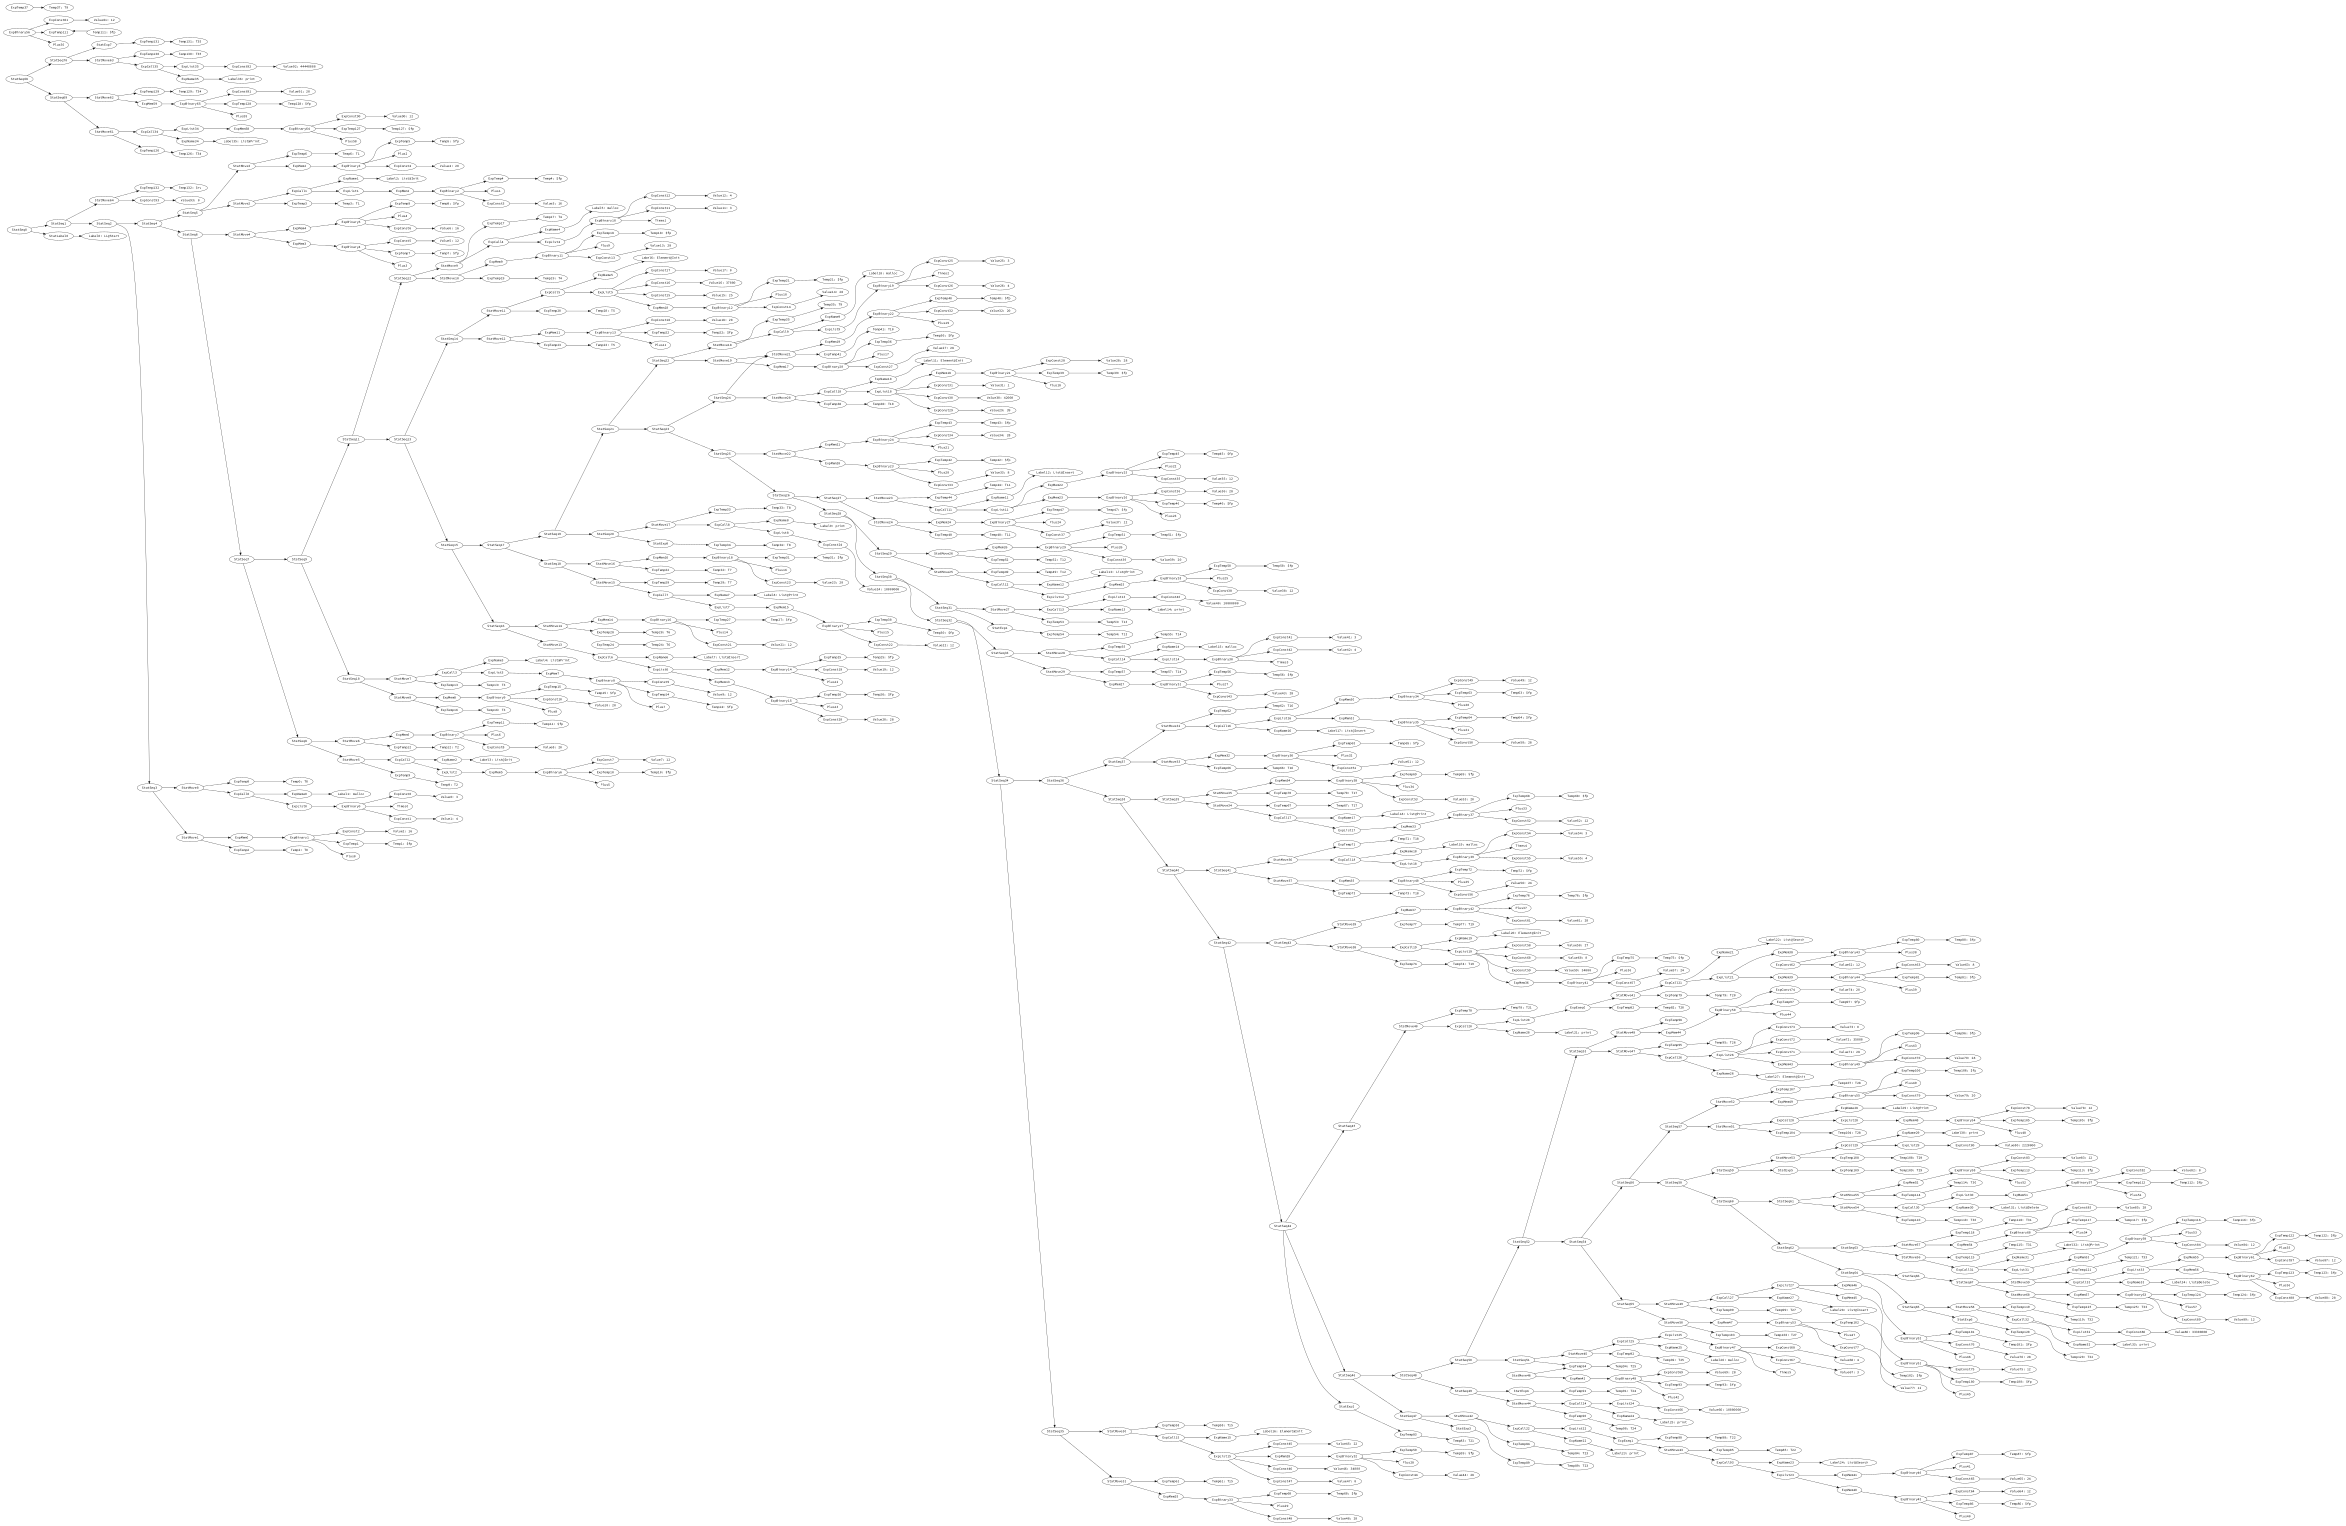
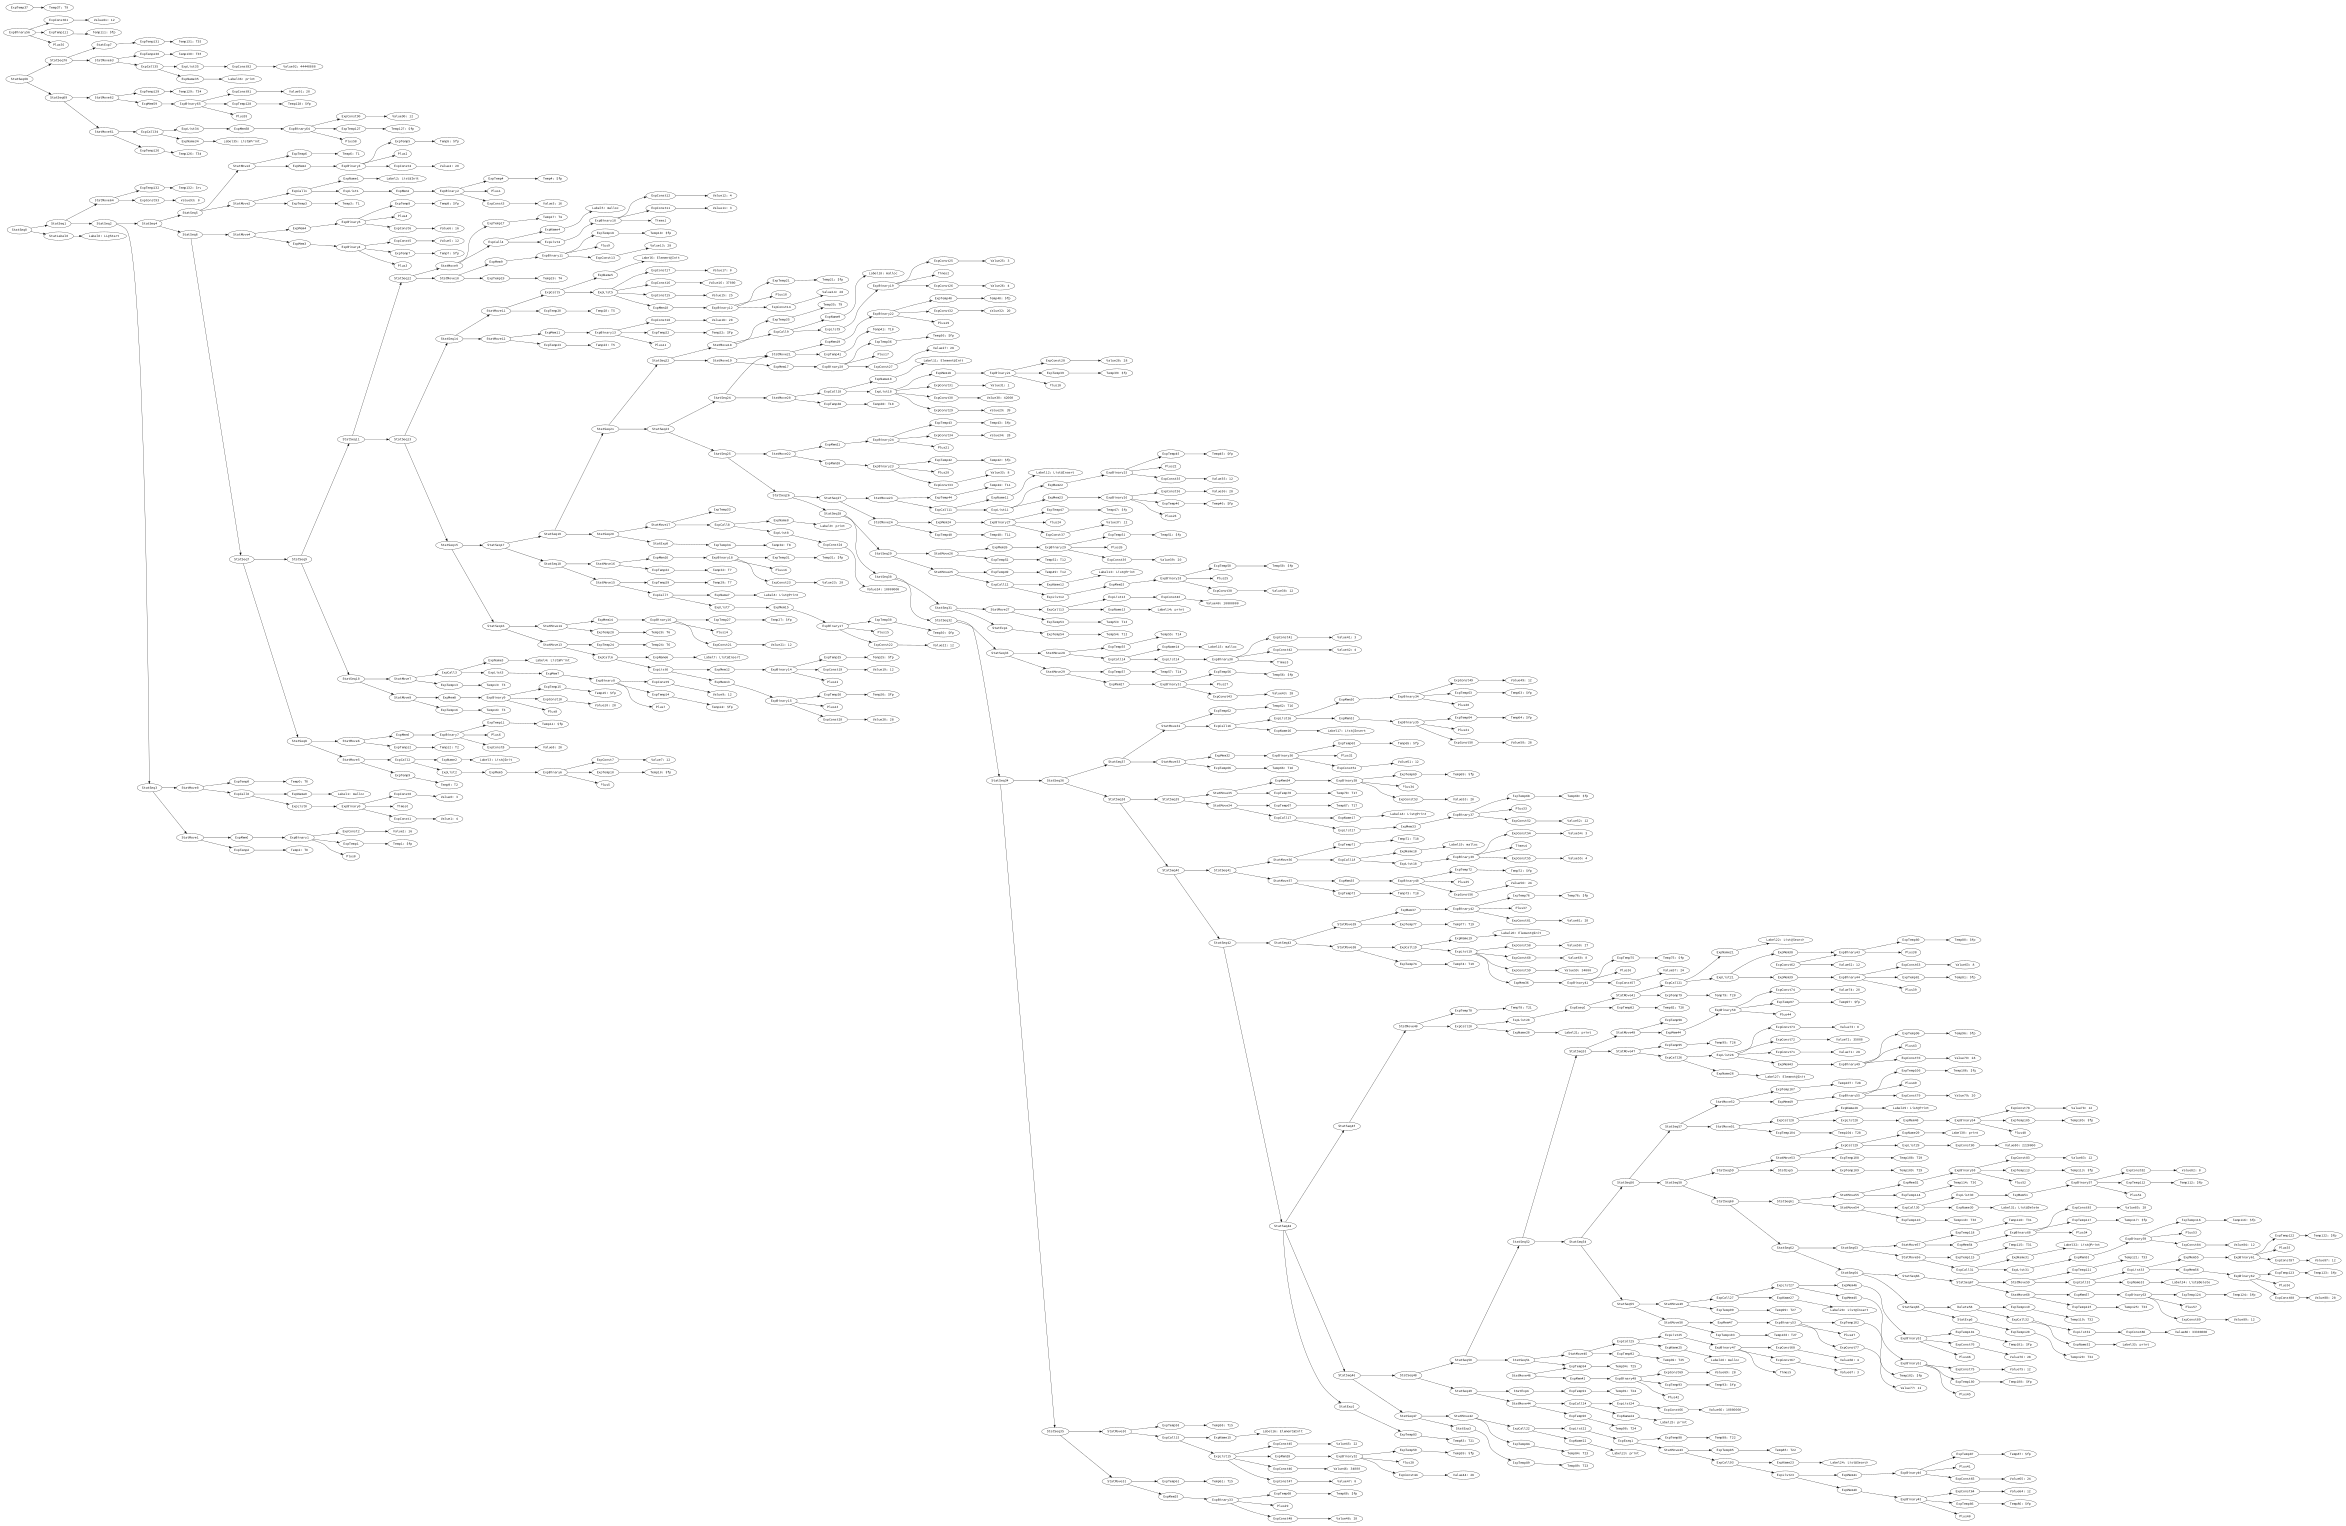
(81, 31) -> (79, 34)
(781, 508) -> none
none -> (578, 645)
none -> (1377, 924)
(1965, 1307) -> (1965, 1307)
